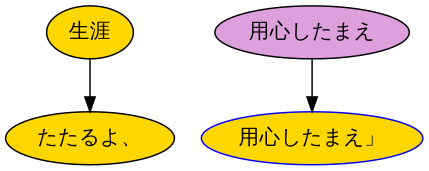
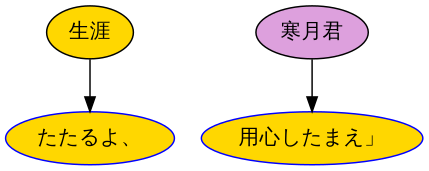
(312, 32) -> (312, 32)
(90, 138) -> (90, 138)
